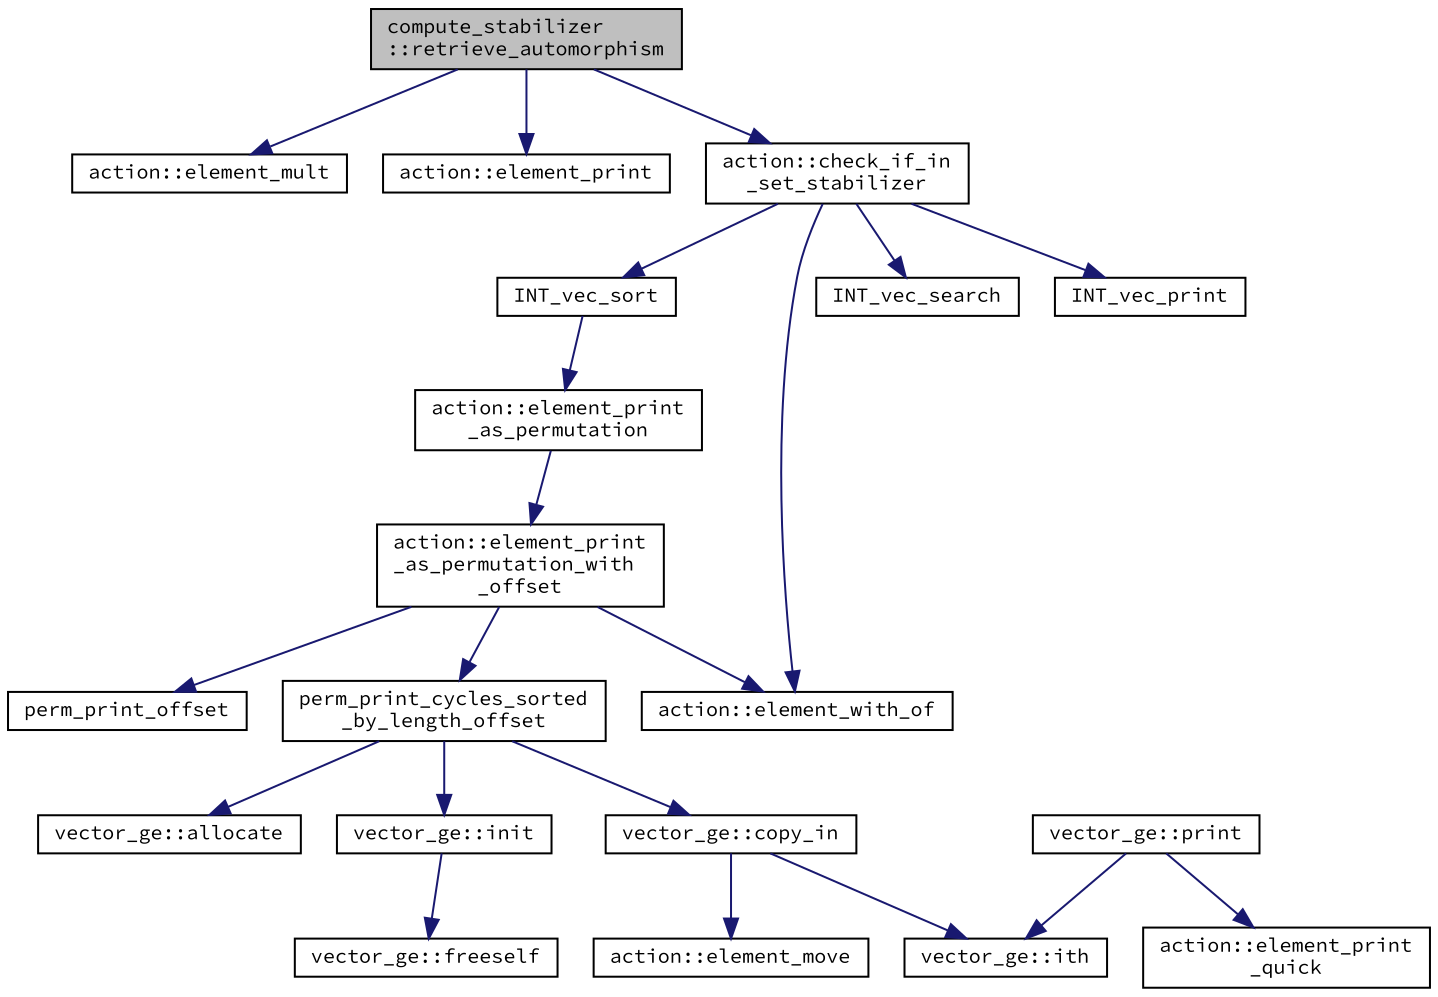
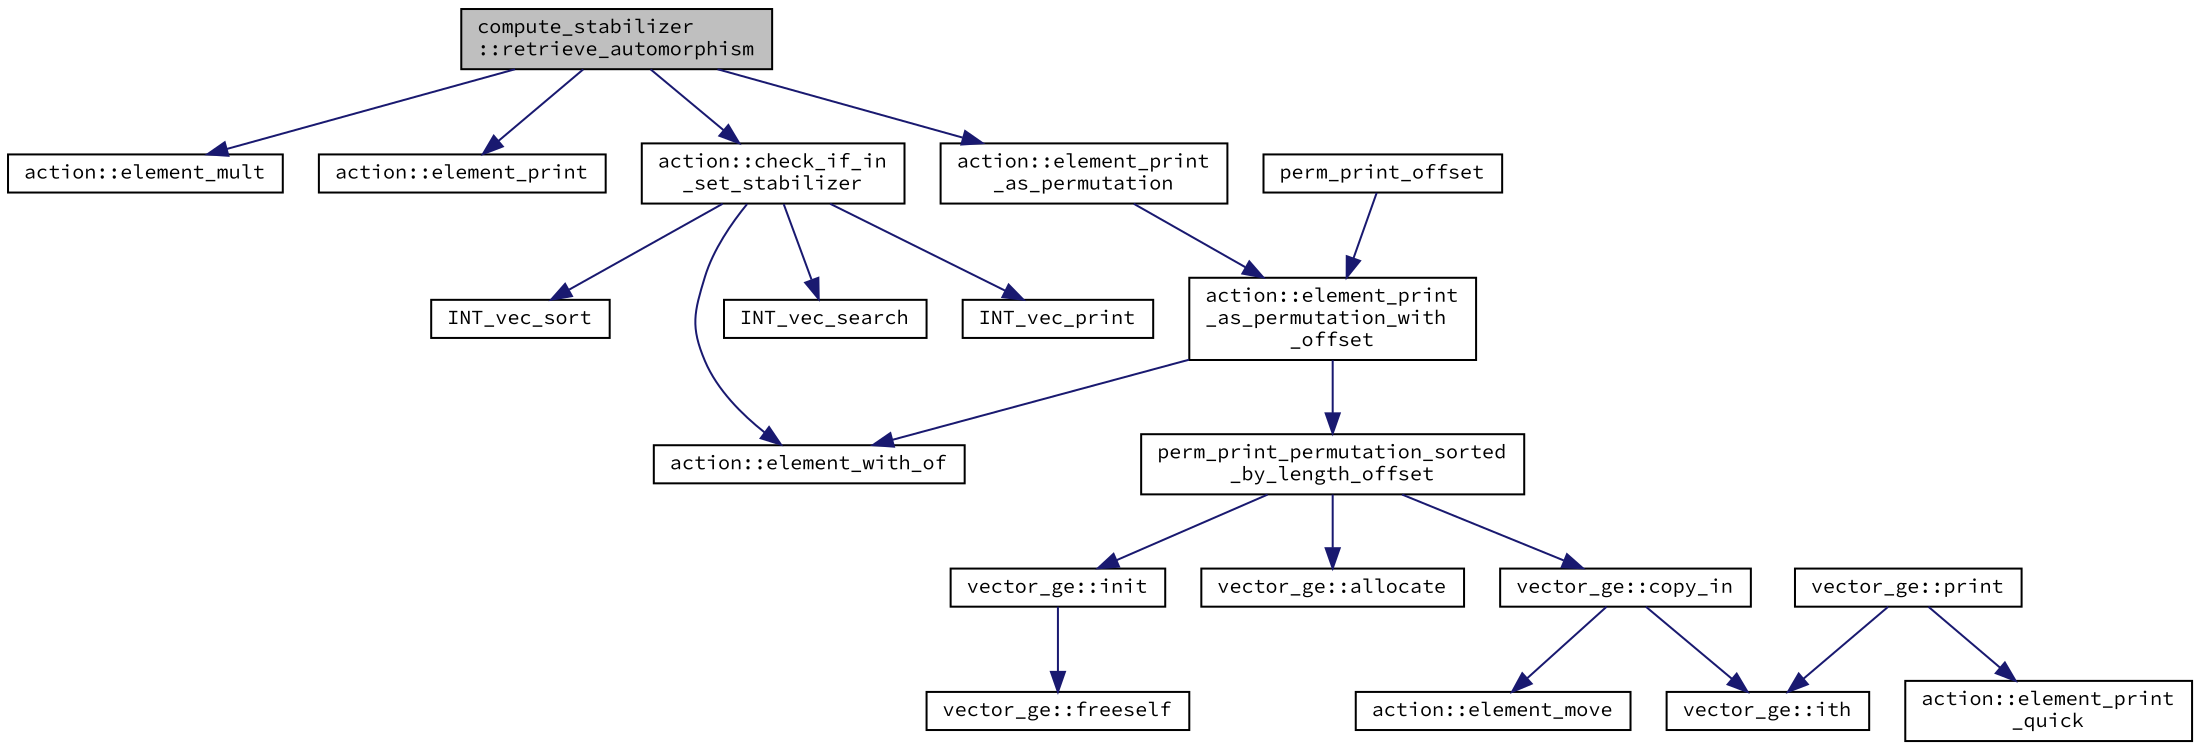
(576, 343) -> (840, 103)
(303, 646) -> (1365, 226)
(444, 711) -> (1333, 464)
